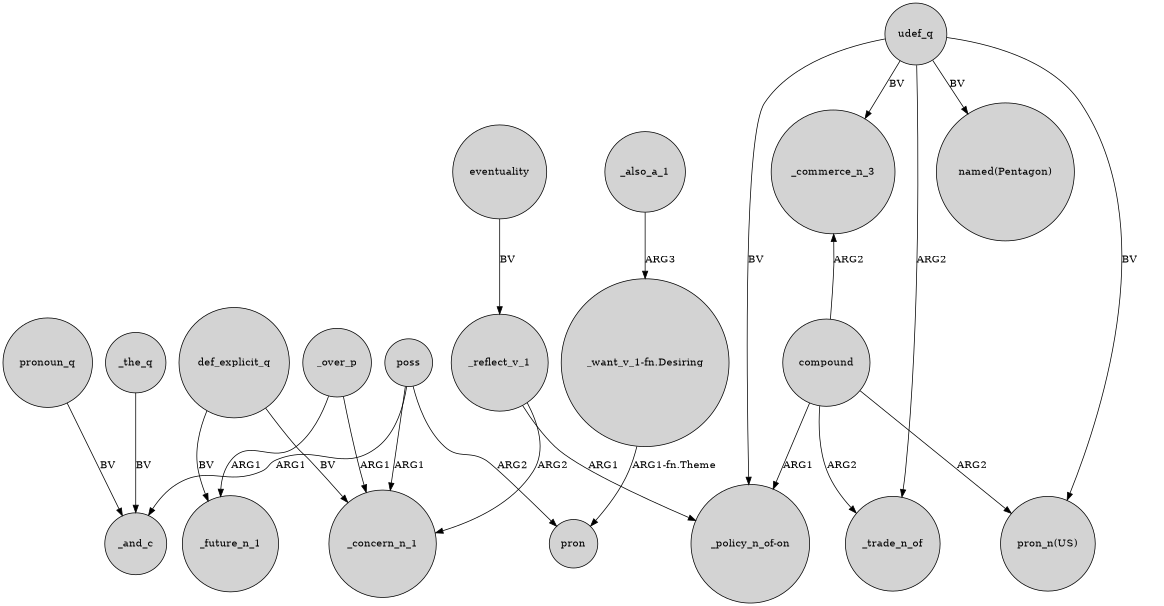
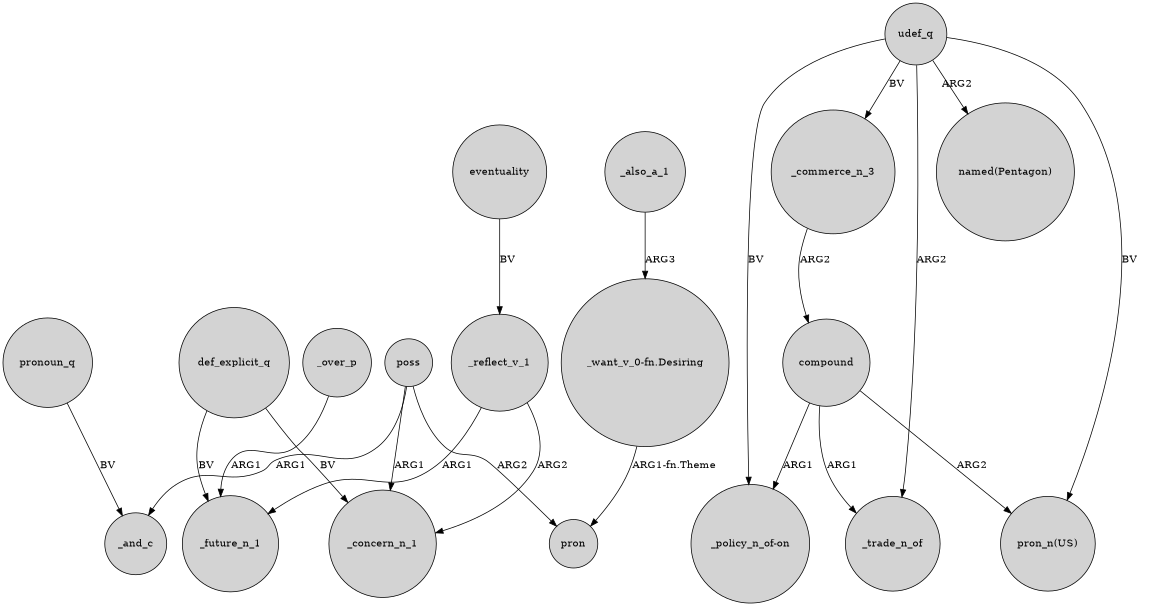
(957, 84) -> (957, 84)
(833, 280) -> (799, 272)
(136, 363) -> none
(645, 363) -> (645, 363)
(353, 441) -> none
(842, 466) -> (842, 466)
(596, 474) -> (397, 482)
